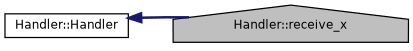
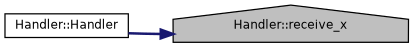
(165, 17) -> (144, 34)
